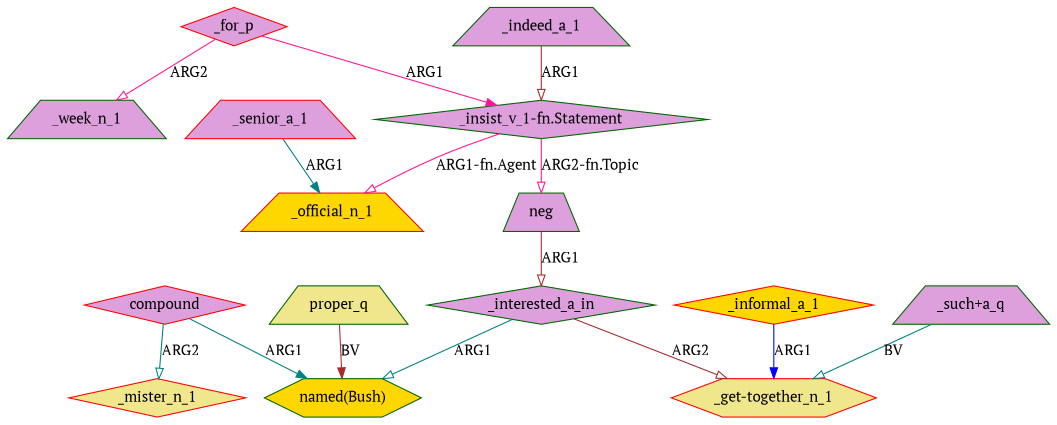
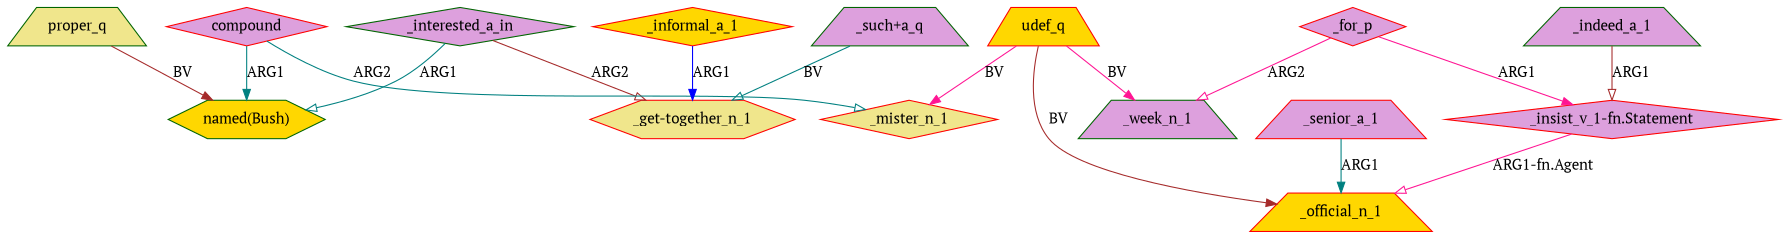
none -> (1043, 27)
(541, 119) -> (1612, 119)
(541, 212) -> none
